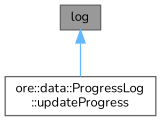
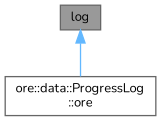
(81, 96) -> (81, 96)
